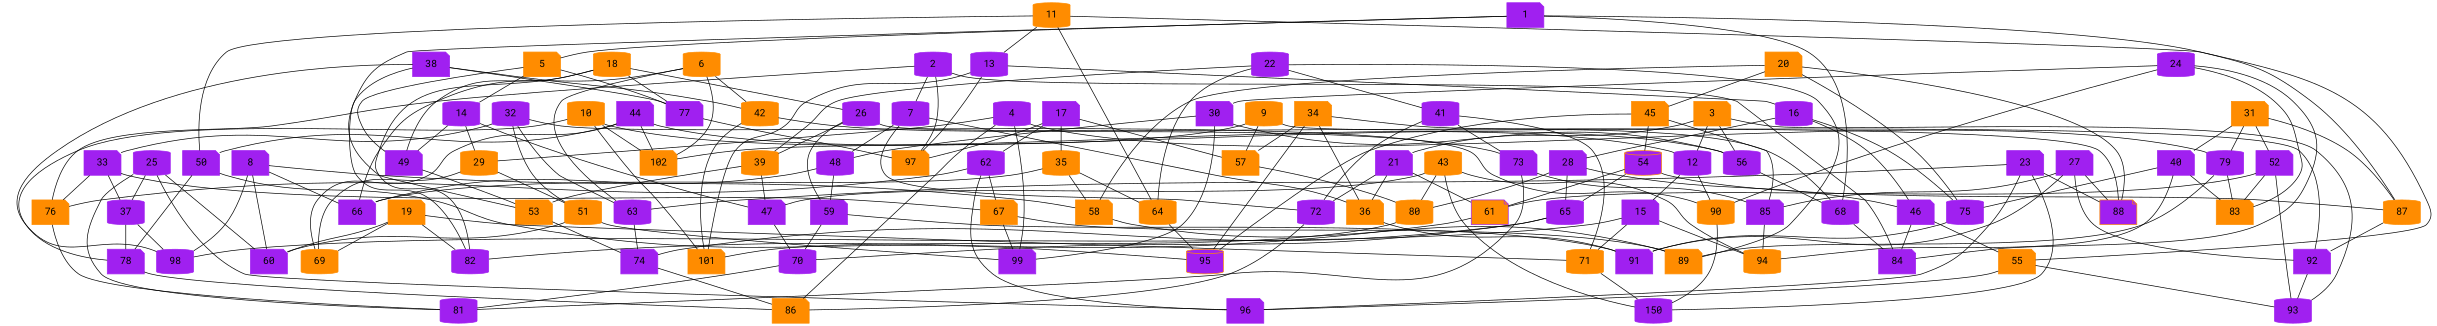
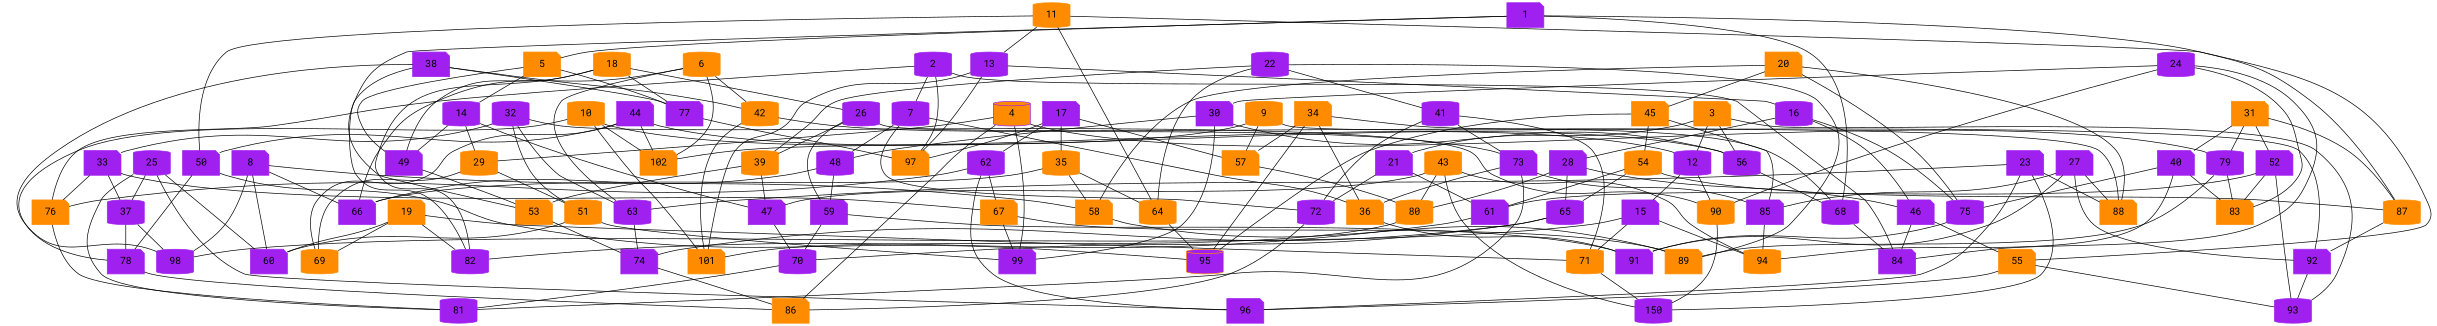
(1012, 114) -> (1012, 114)
(1643, 163) -> (1643, 163)
(1379, 188) -> (1462, 178)
(1490, 212) -> (1490, 212)
(2118, 212) -> (2118, 212)
